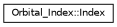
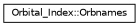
(59, 13) -> (69, 13)
